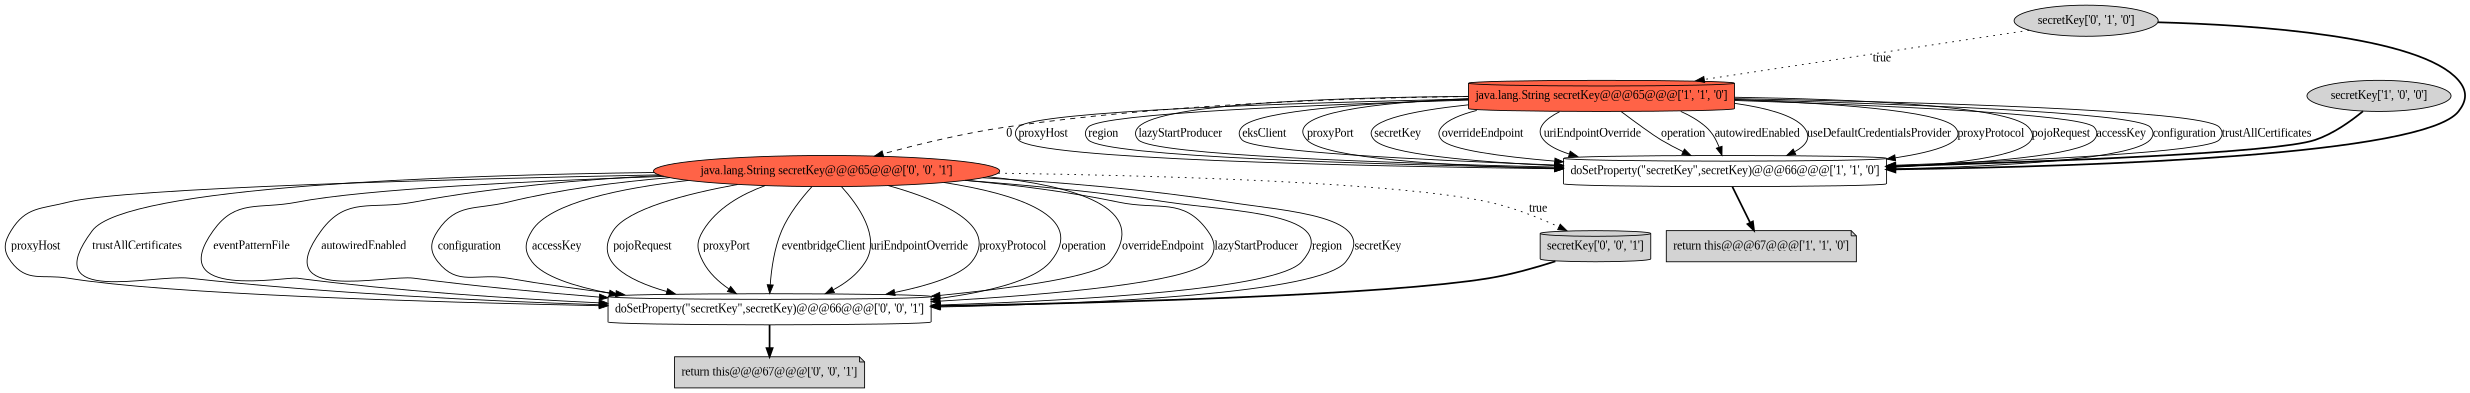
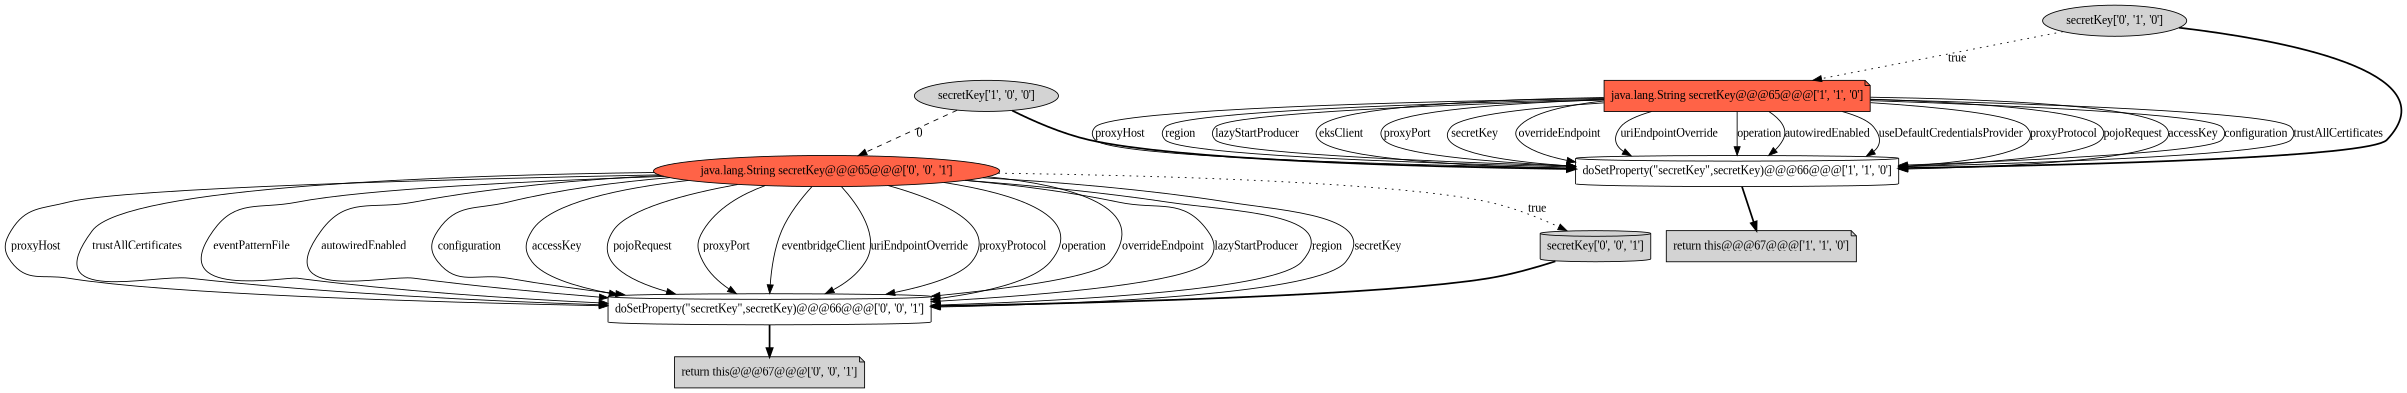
(1601, 96) -> (1737, 96)
(1174, 109) -> (912, 131)
